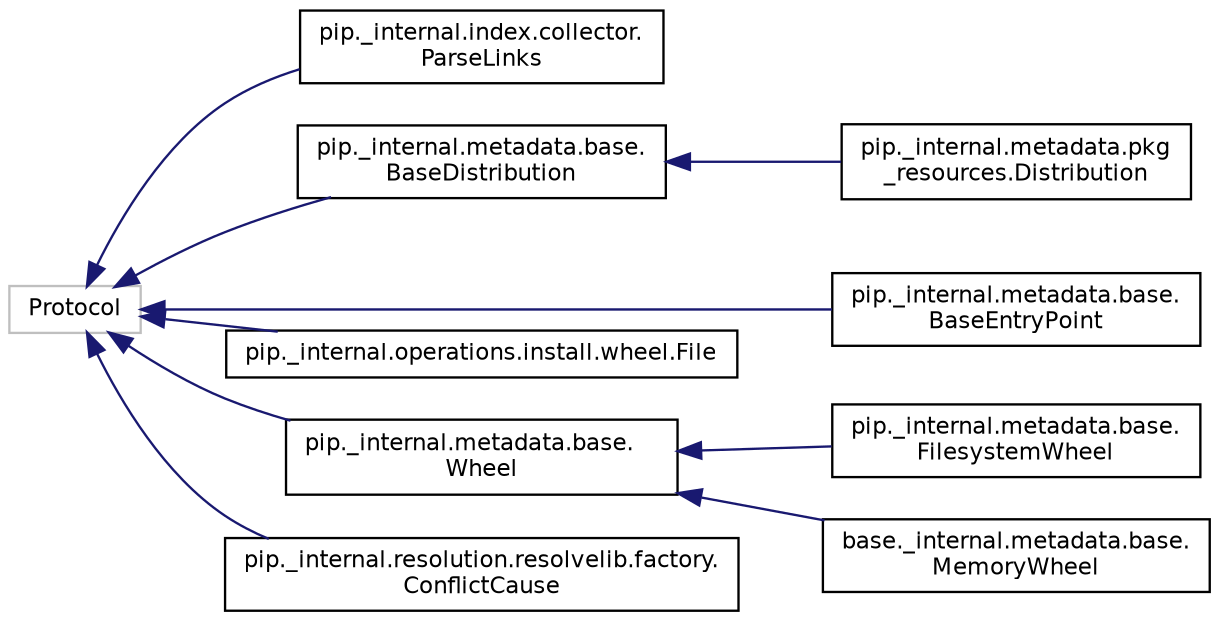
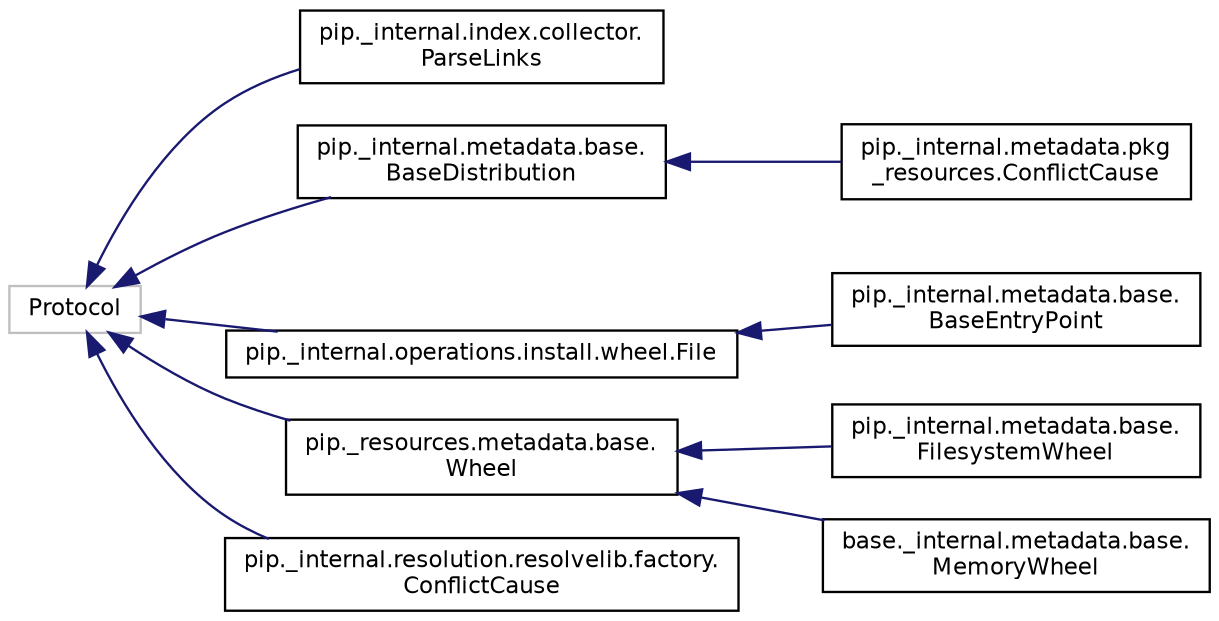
(1016, 162) -> (1016, 162)
(498, 309) -> (797, 328)
(482, 457) -> (482, 457)
